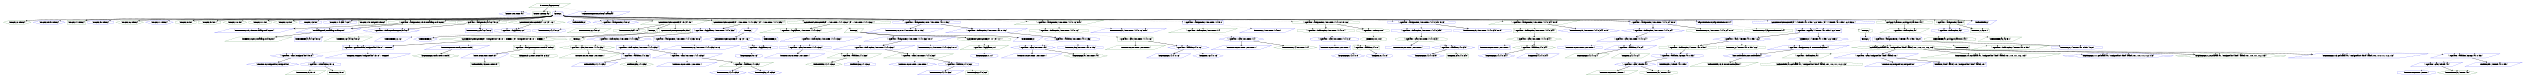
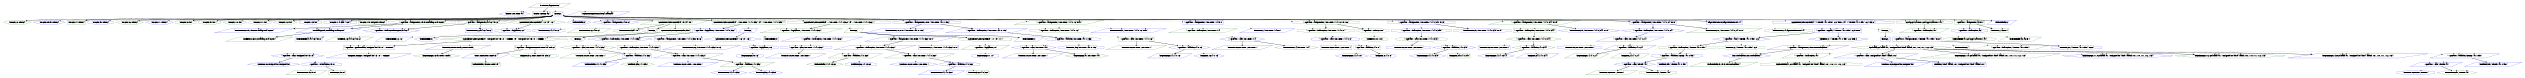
(1715, 31) -> (1724, 31)
